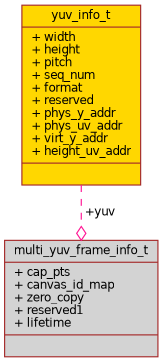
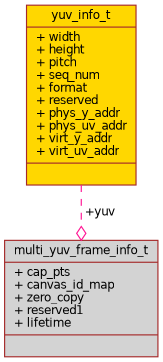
(81, 152) -> (78, 152)
